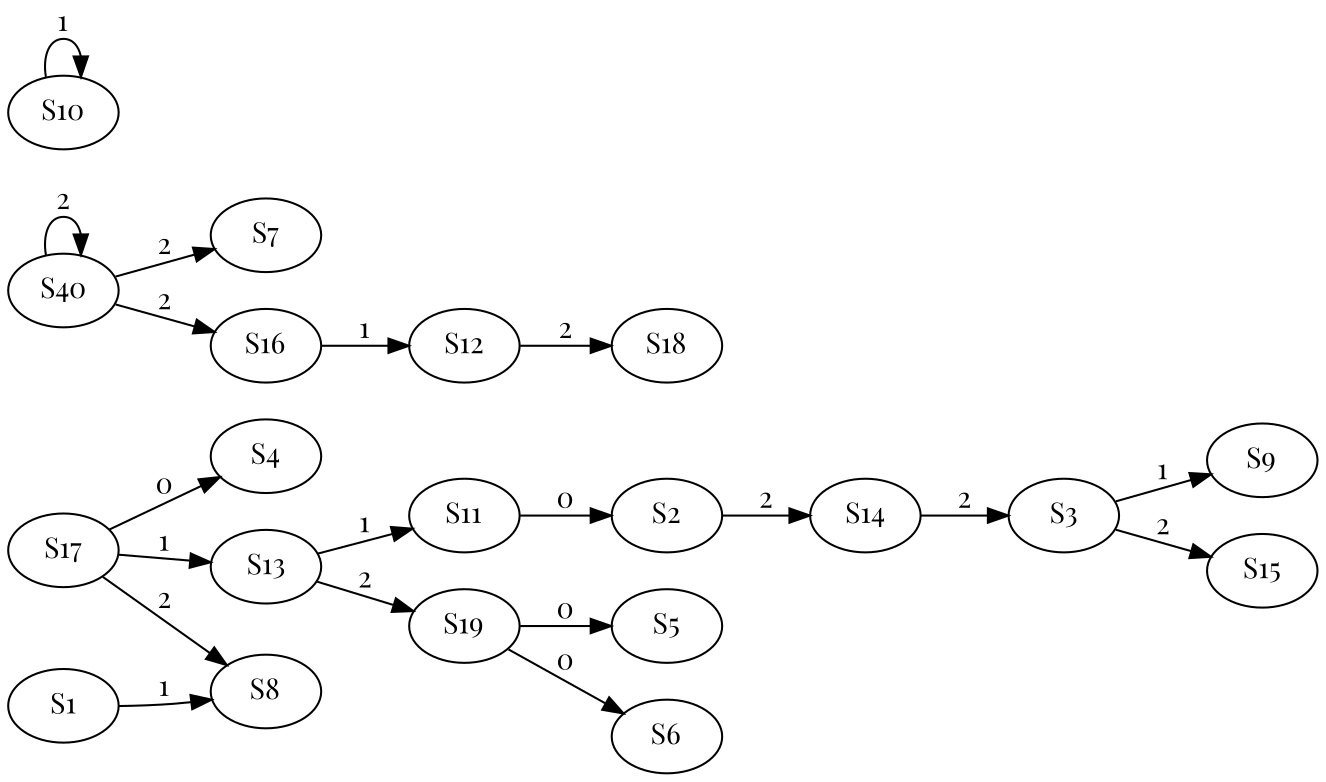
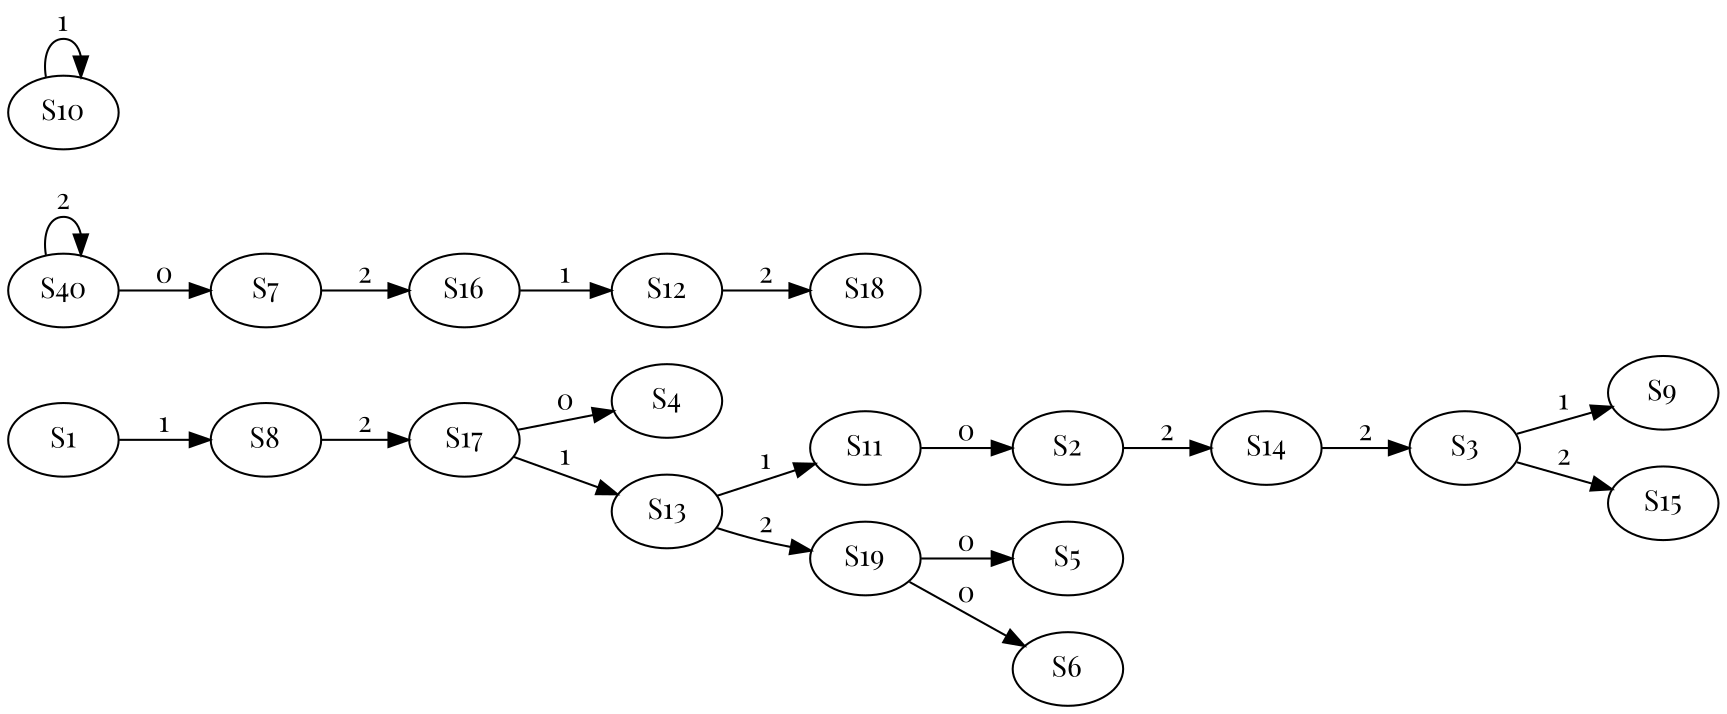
(165, 247) -> (165, 275)
(155, 315) -> (355, 291)
(156, 615) -> (355, 440)
